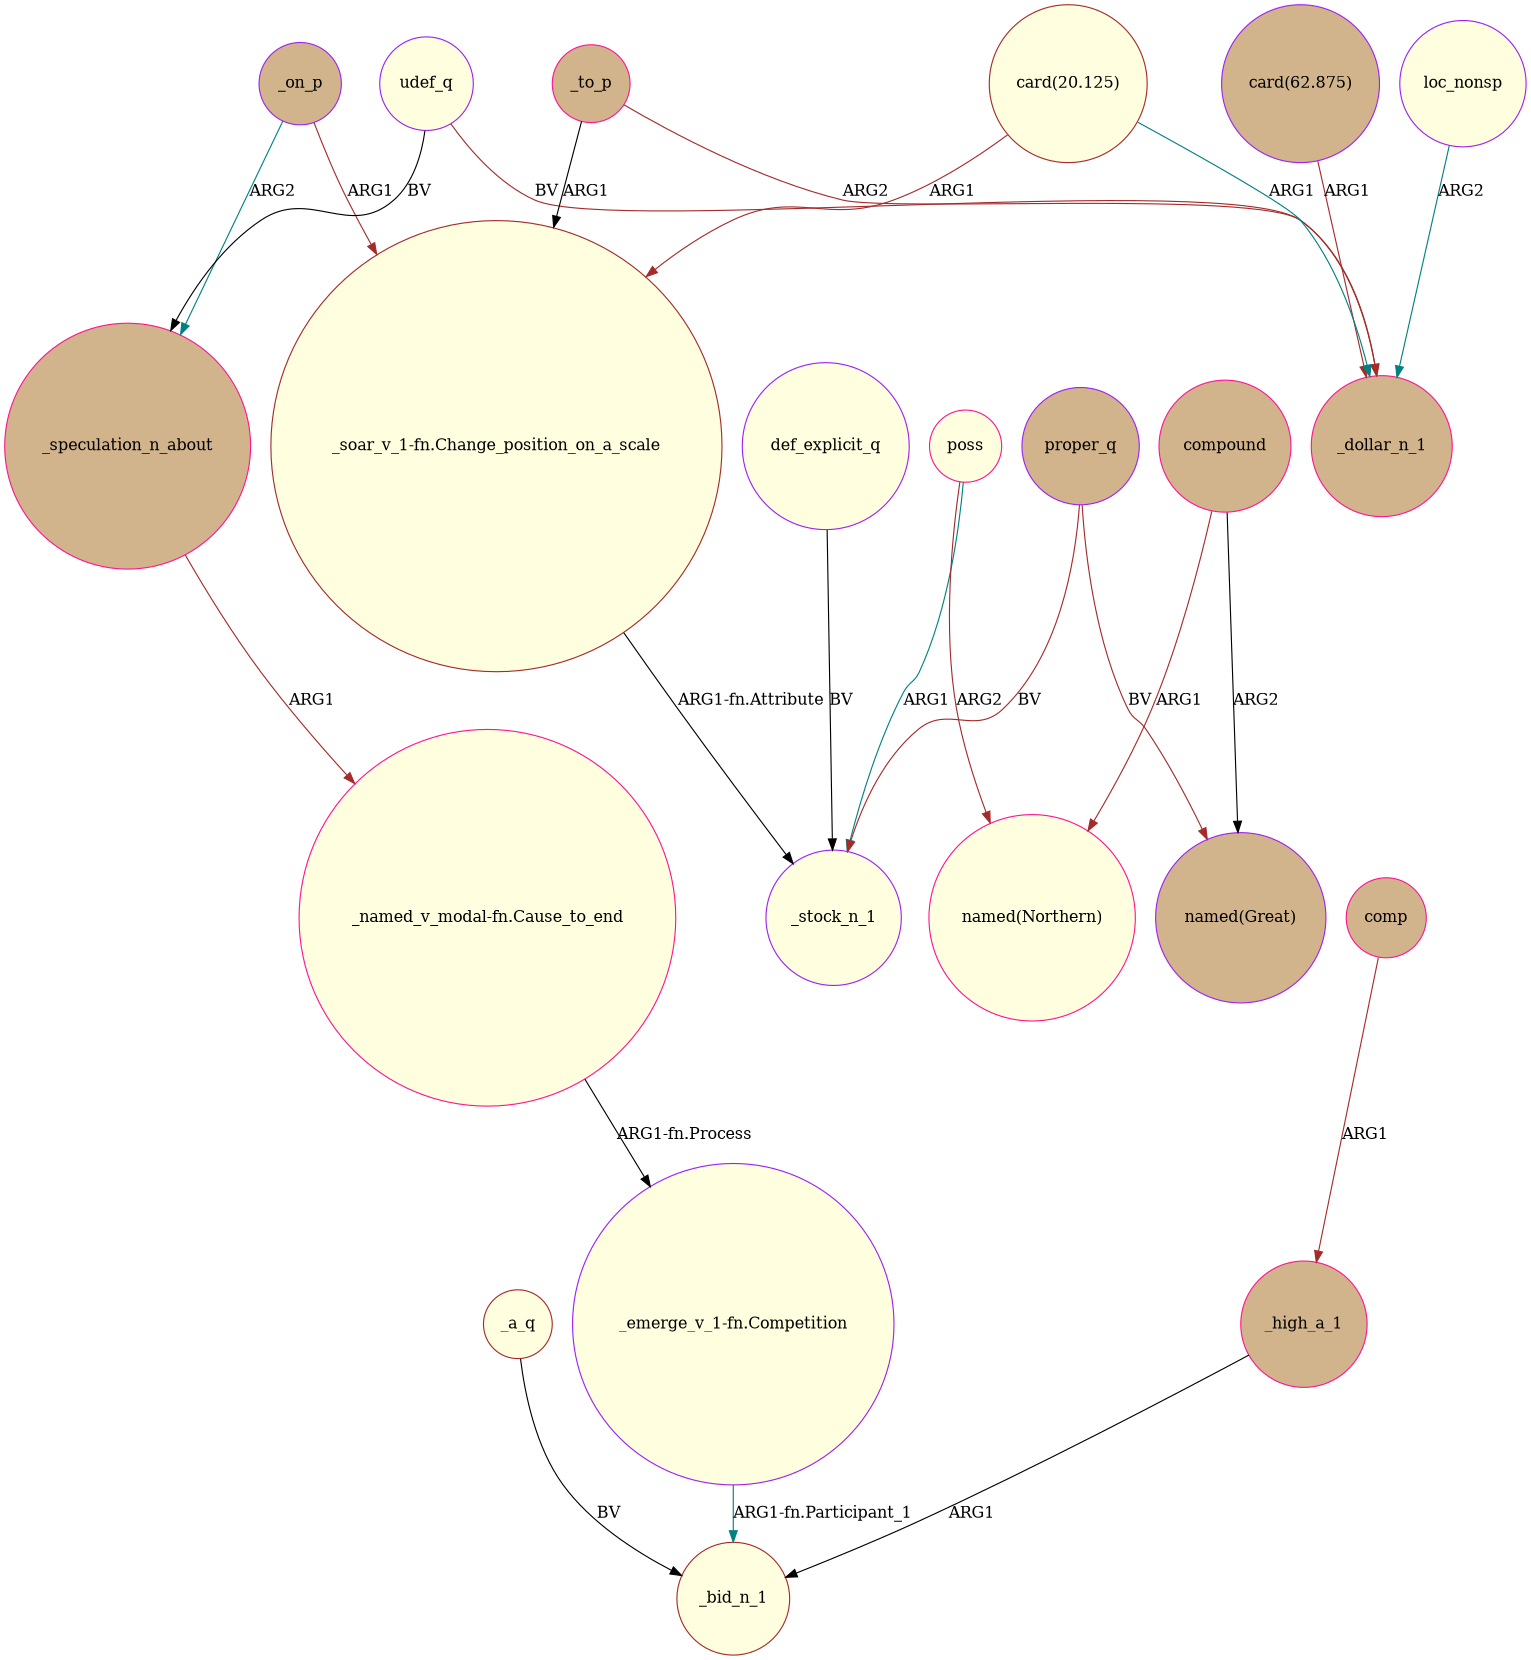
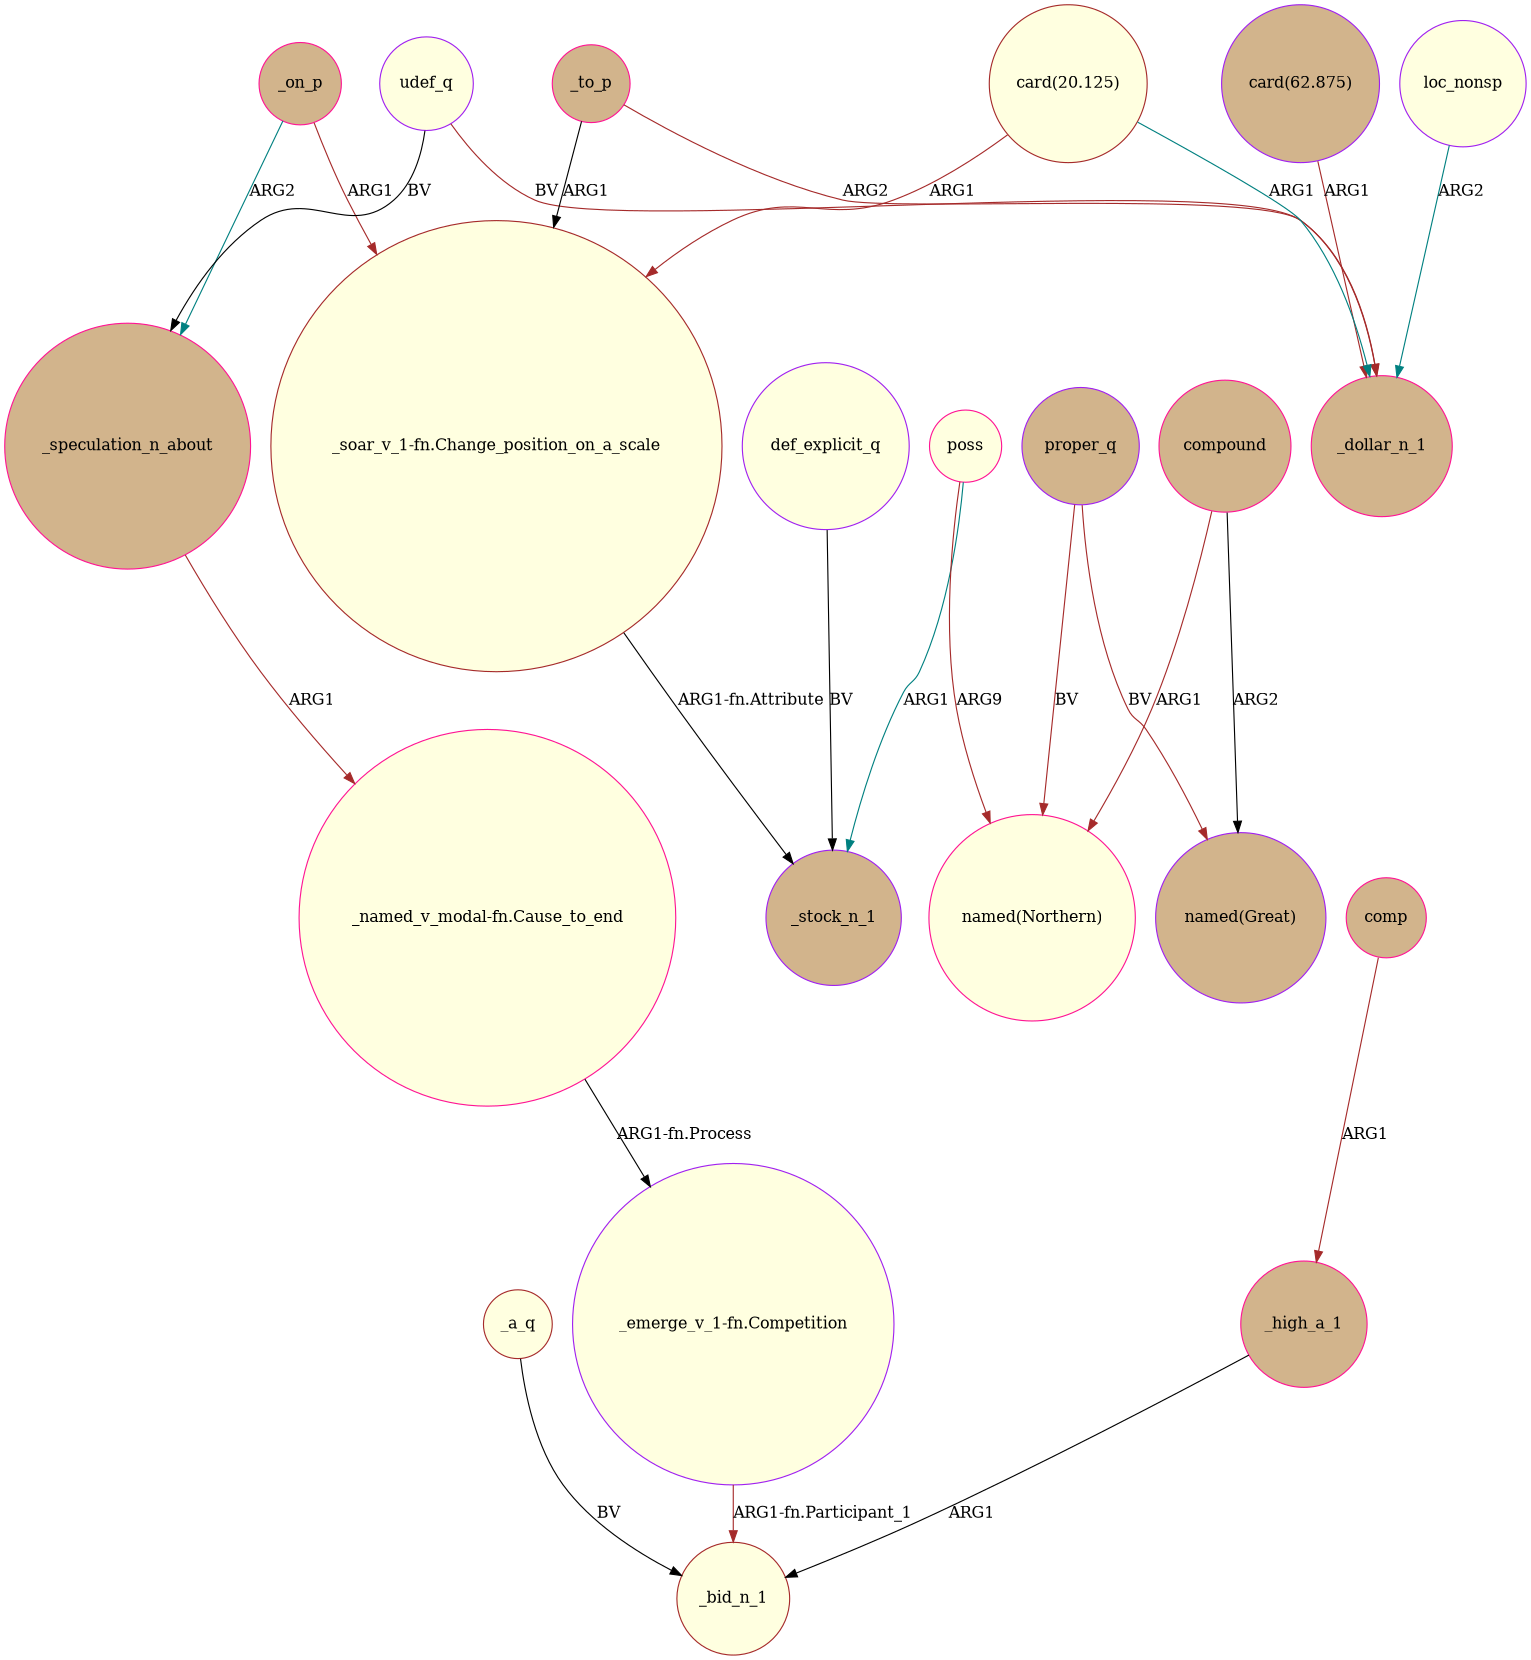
(300, 84) -> (300, 84)
(980, 701) -> (980, 701)
(1003, 709) -> (1059, 654)
(834, 918) -> (834, 918)
(733, 1508) -> (733, 1508)
